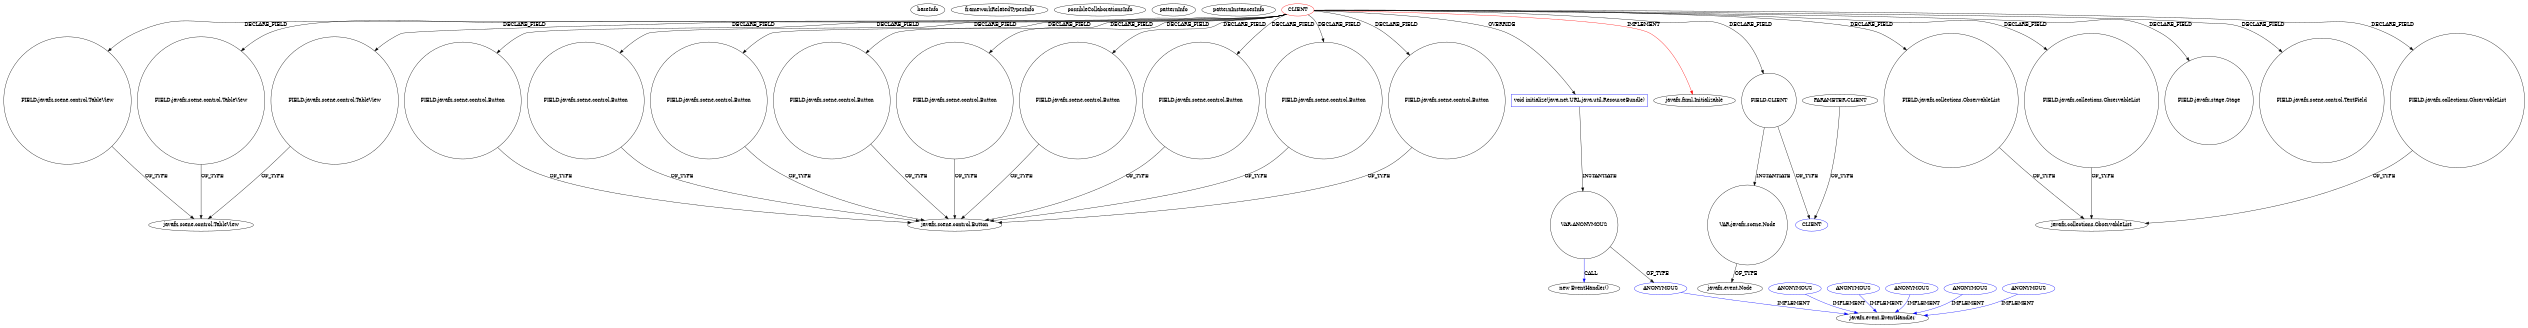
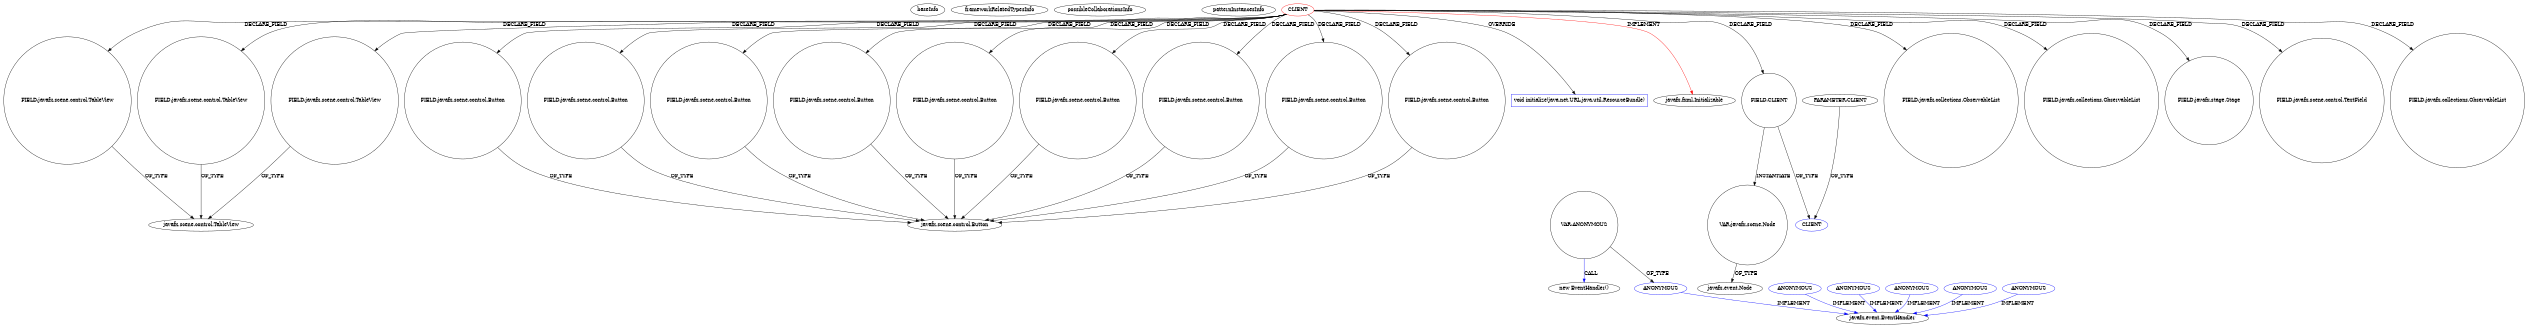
(1174, 10) -> none
(1581, 147) -> none
(2092, 225) -> none
